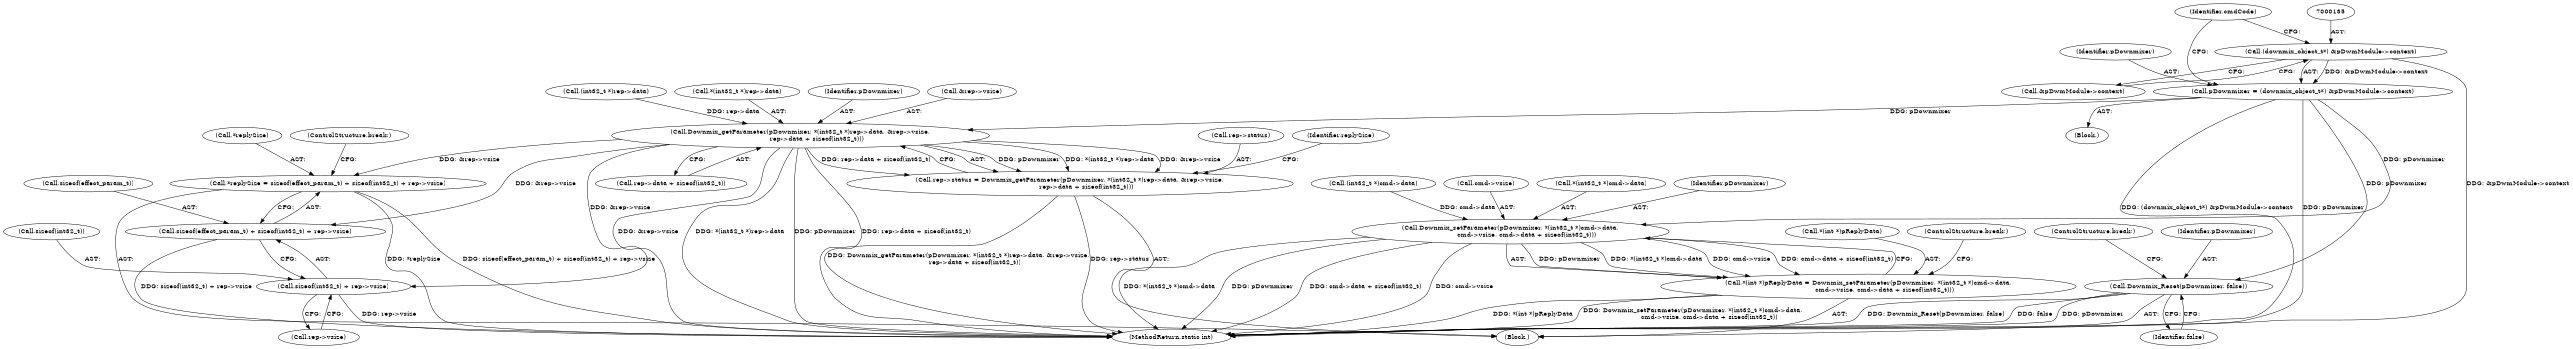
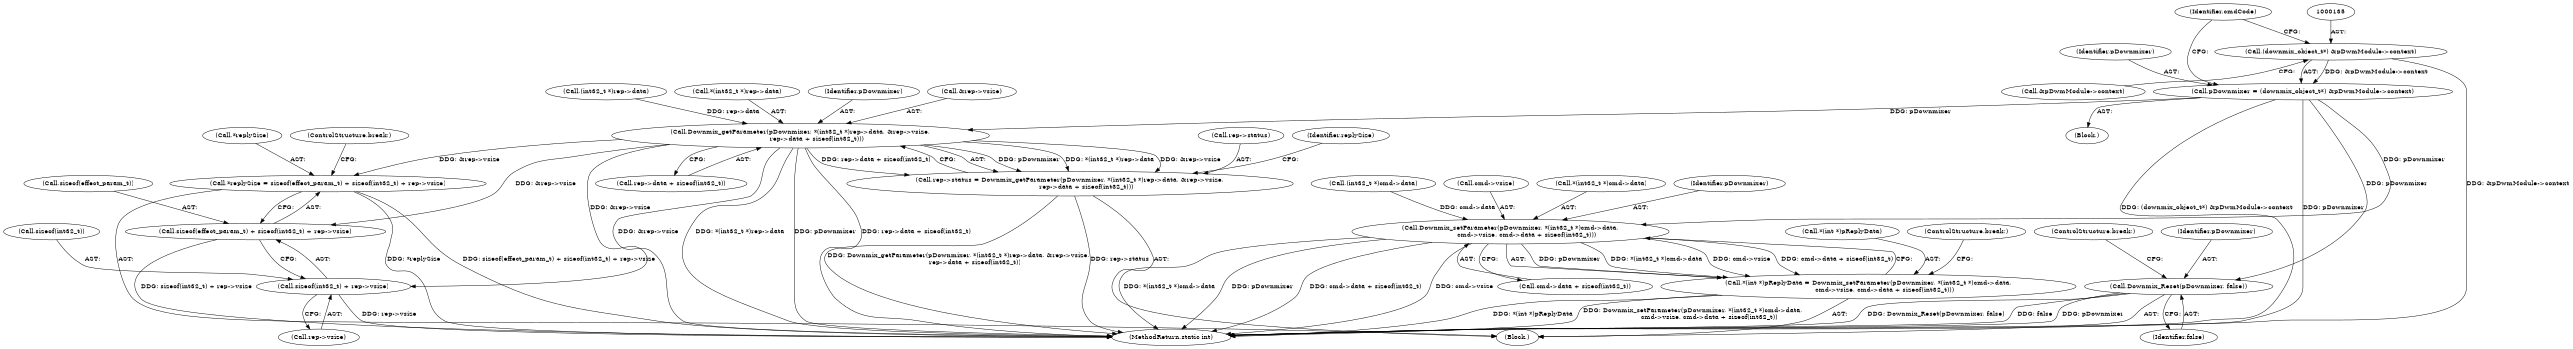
(2331, 12) -> (2331, 12)
(2203, 72) -> none
none -> (1575, 286)
(336, 314) -> (336, 314)
(2193, 314) -> (2193, 314)
